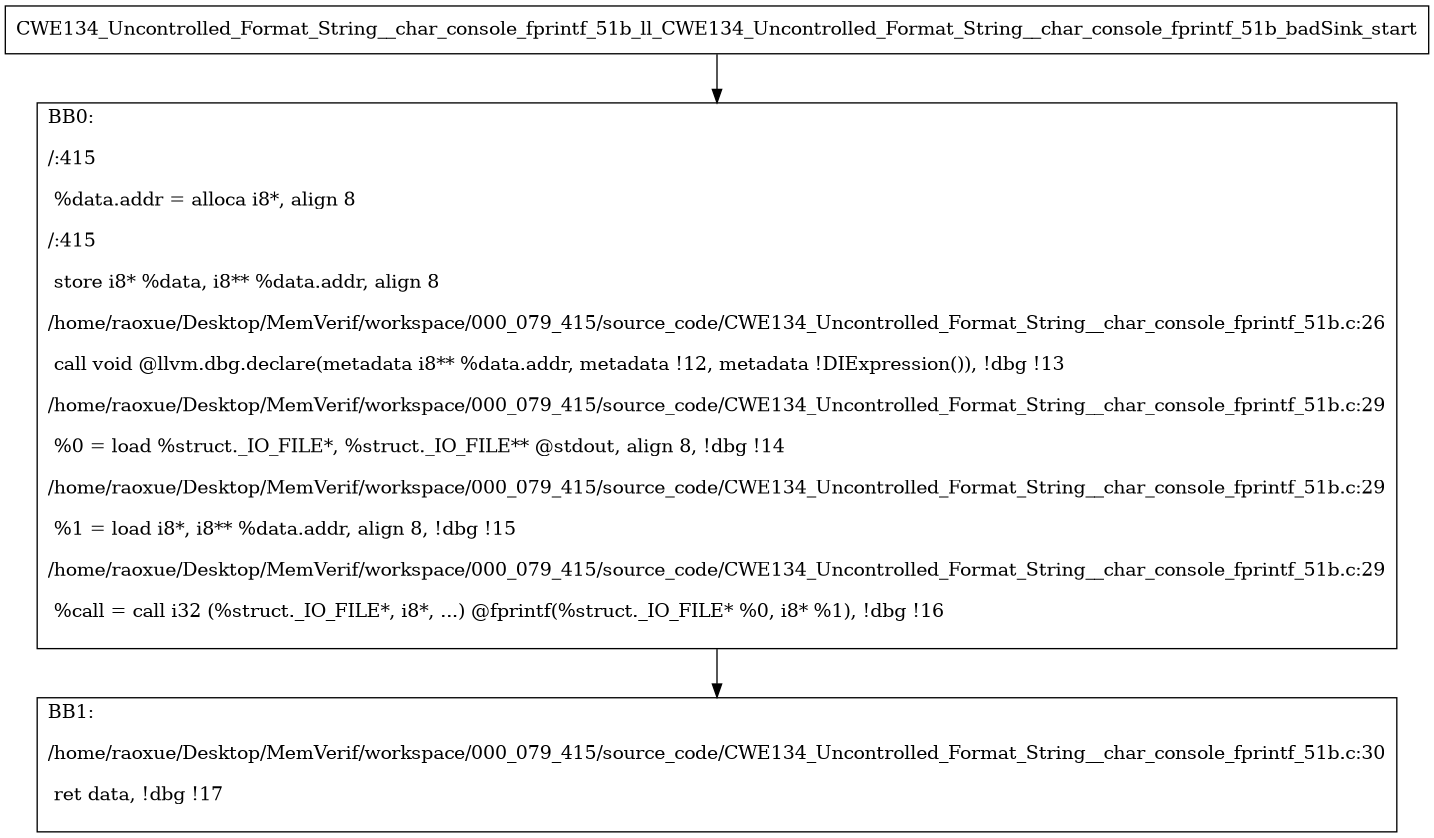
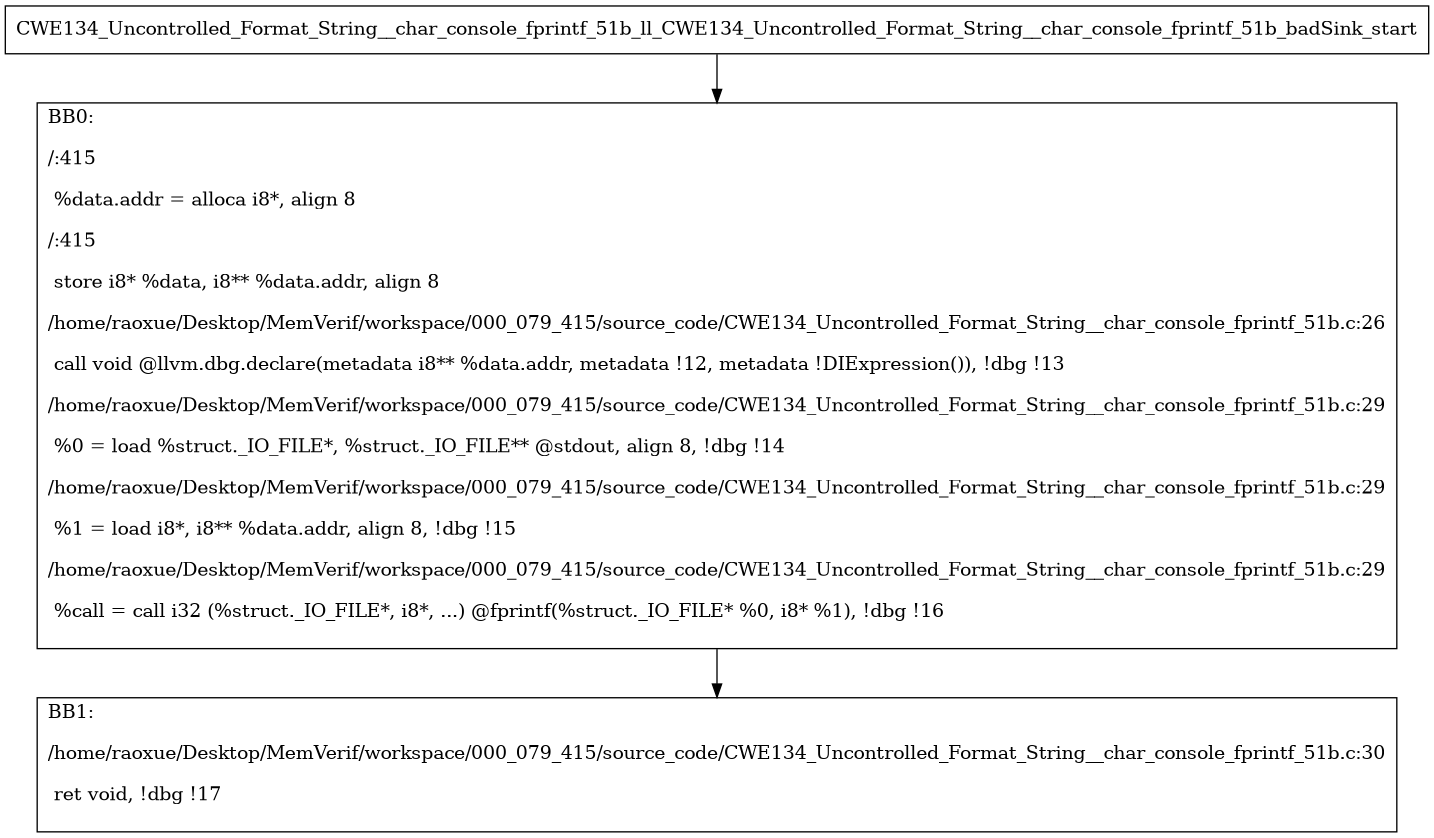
(136, 795) -> (135, 795)
